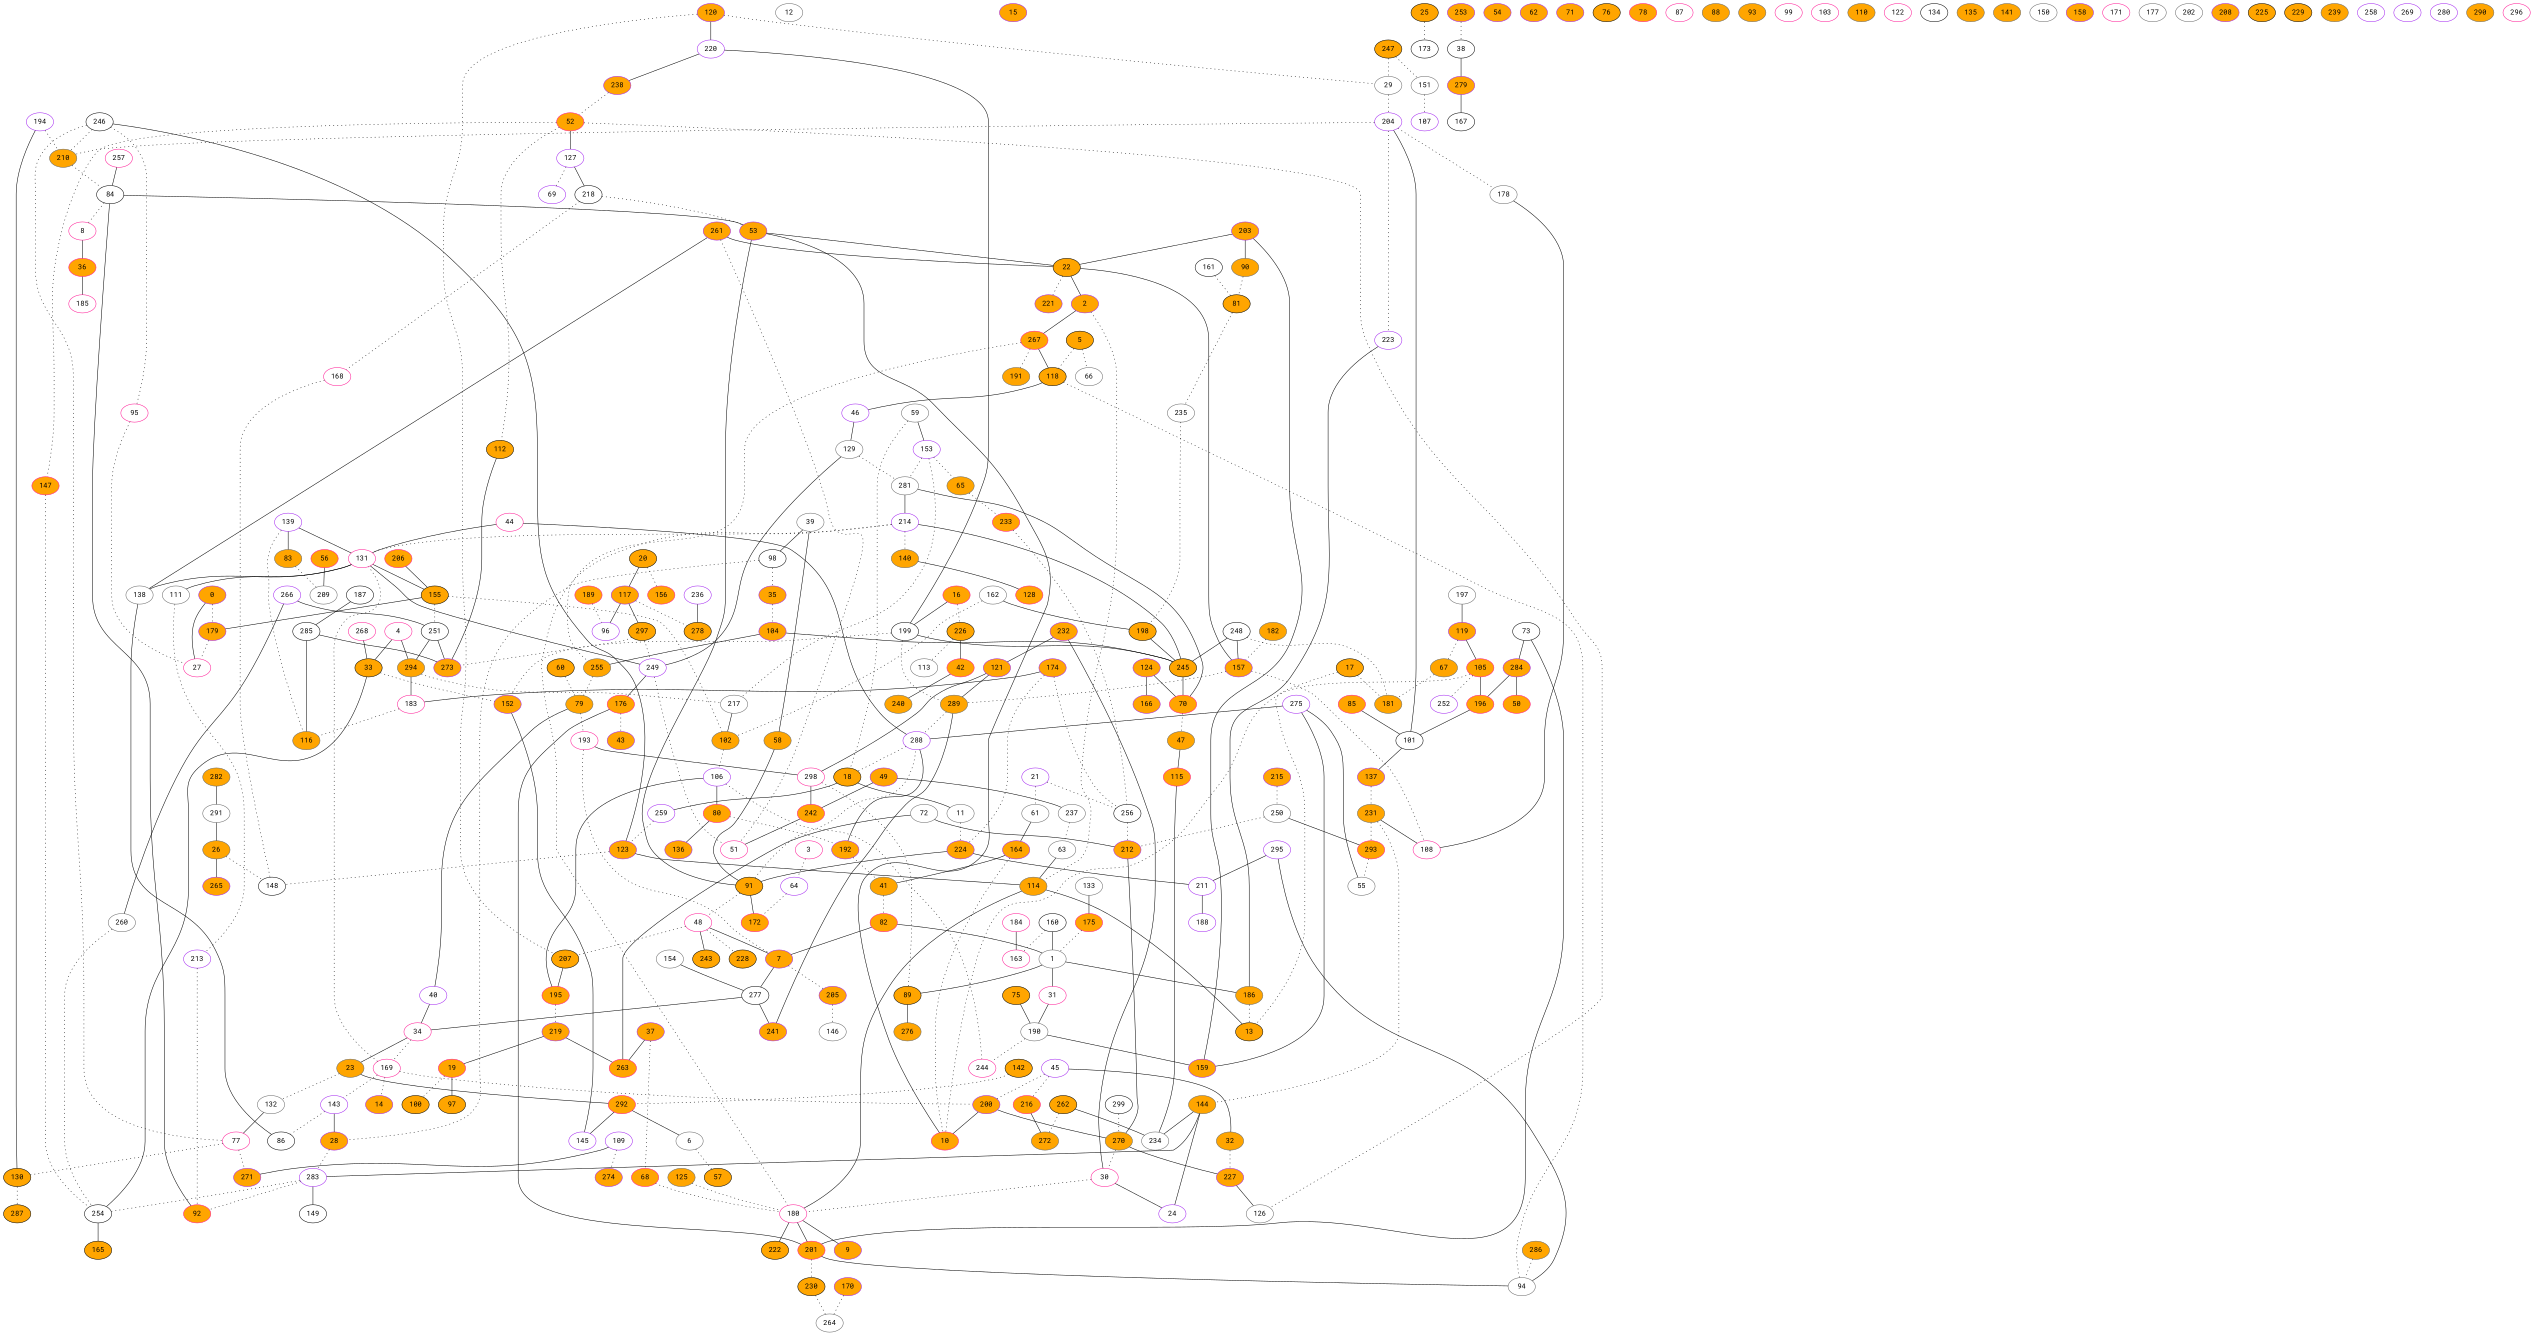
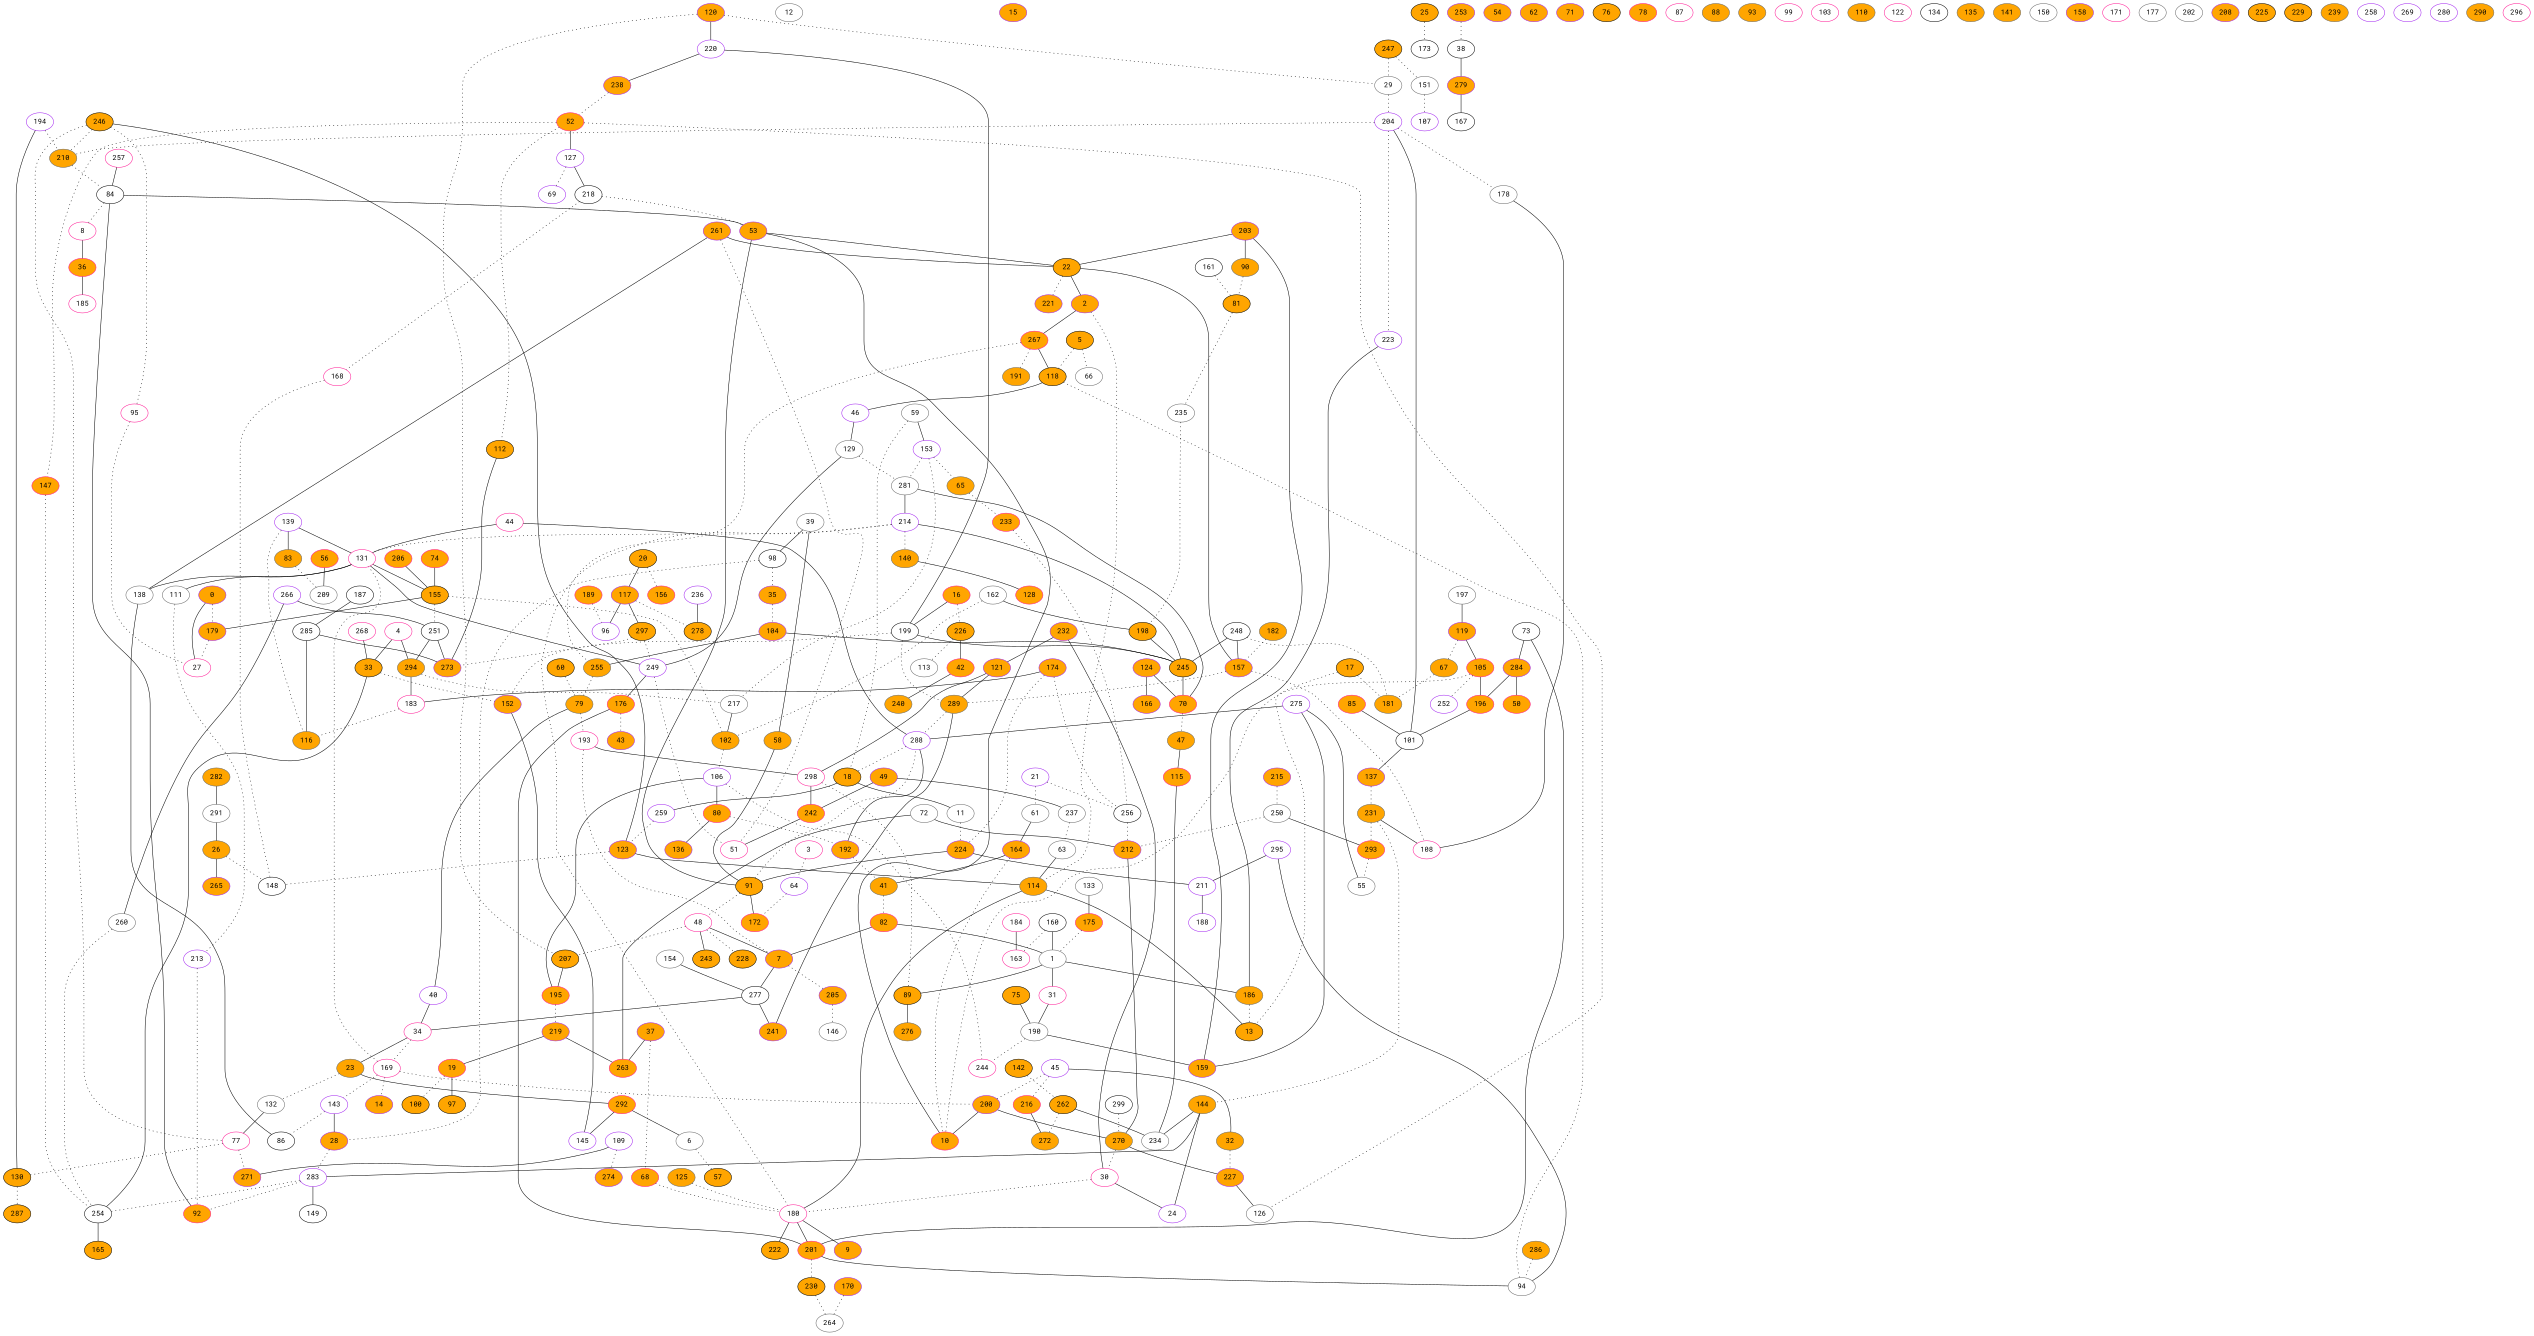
(100, 122) -> (100, 122)
none -> (435, 559)
(823, 1096) -> (1038, 1084)
